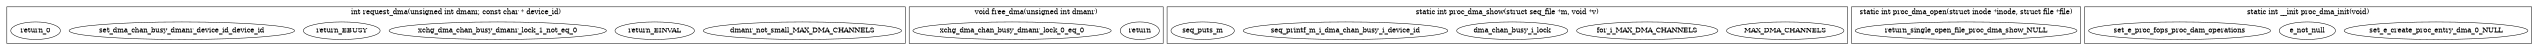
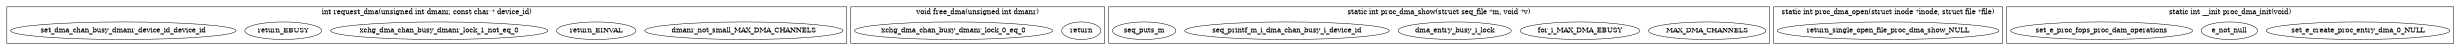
(36, 31) -> none
(1512, 31) -> (1455, 31)
(1647, 31) -> (1580, 31)
